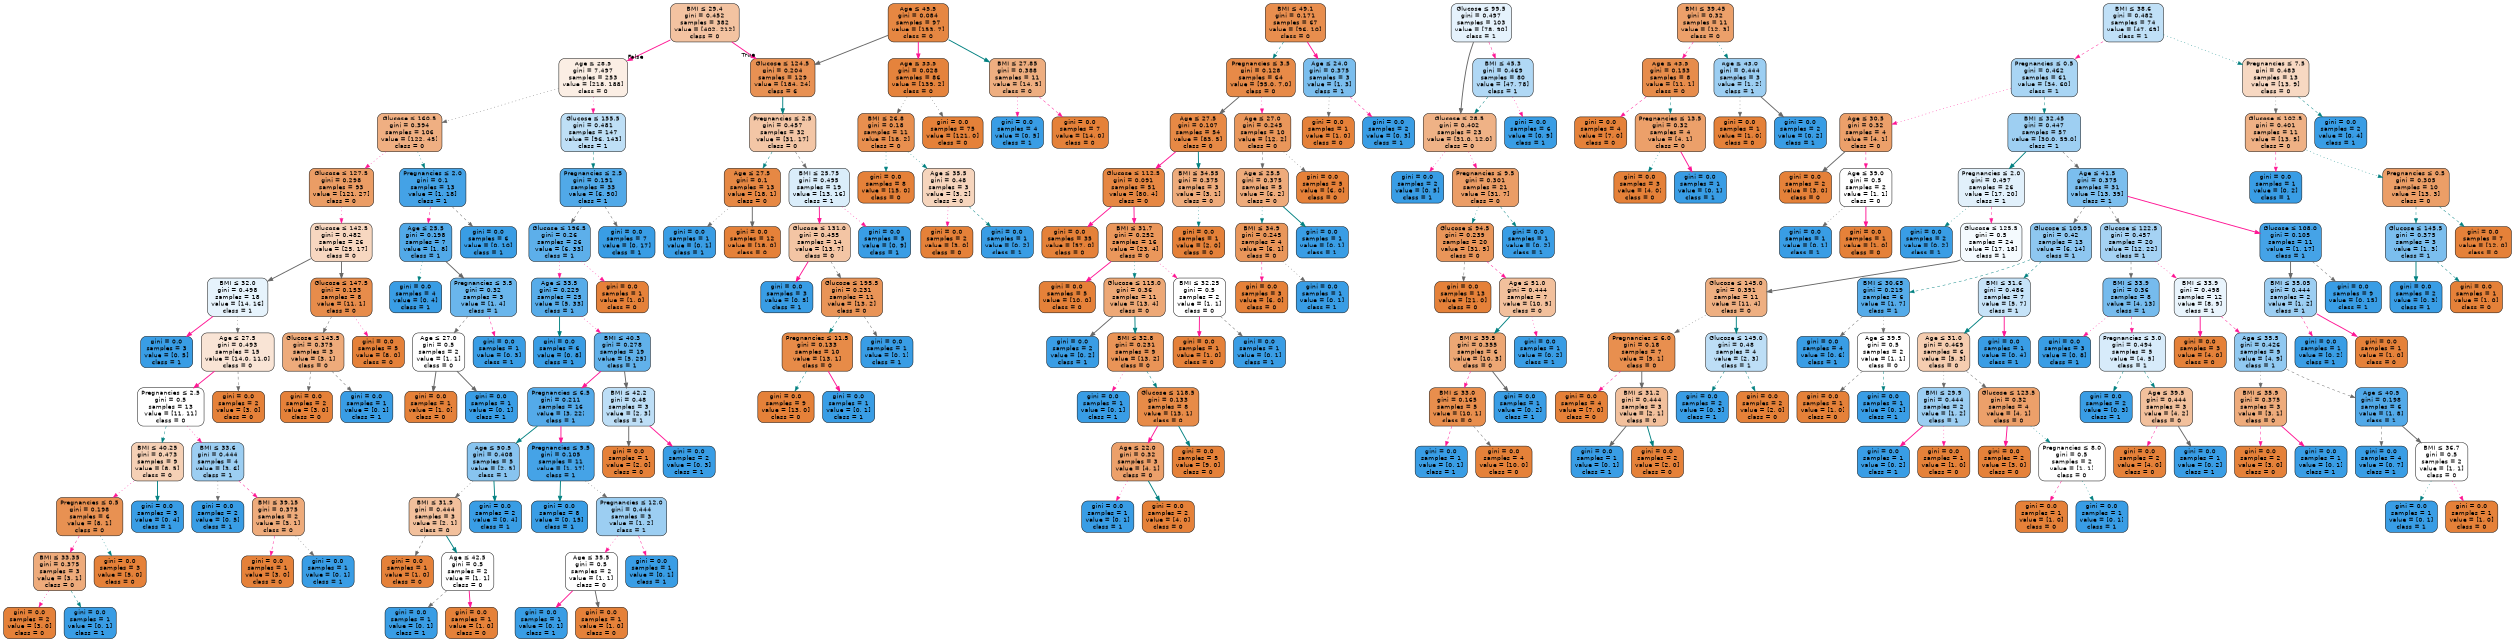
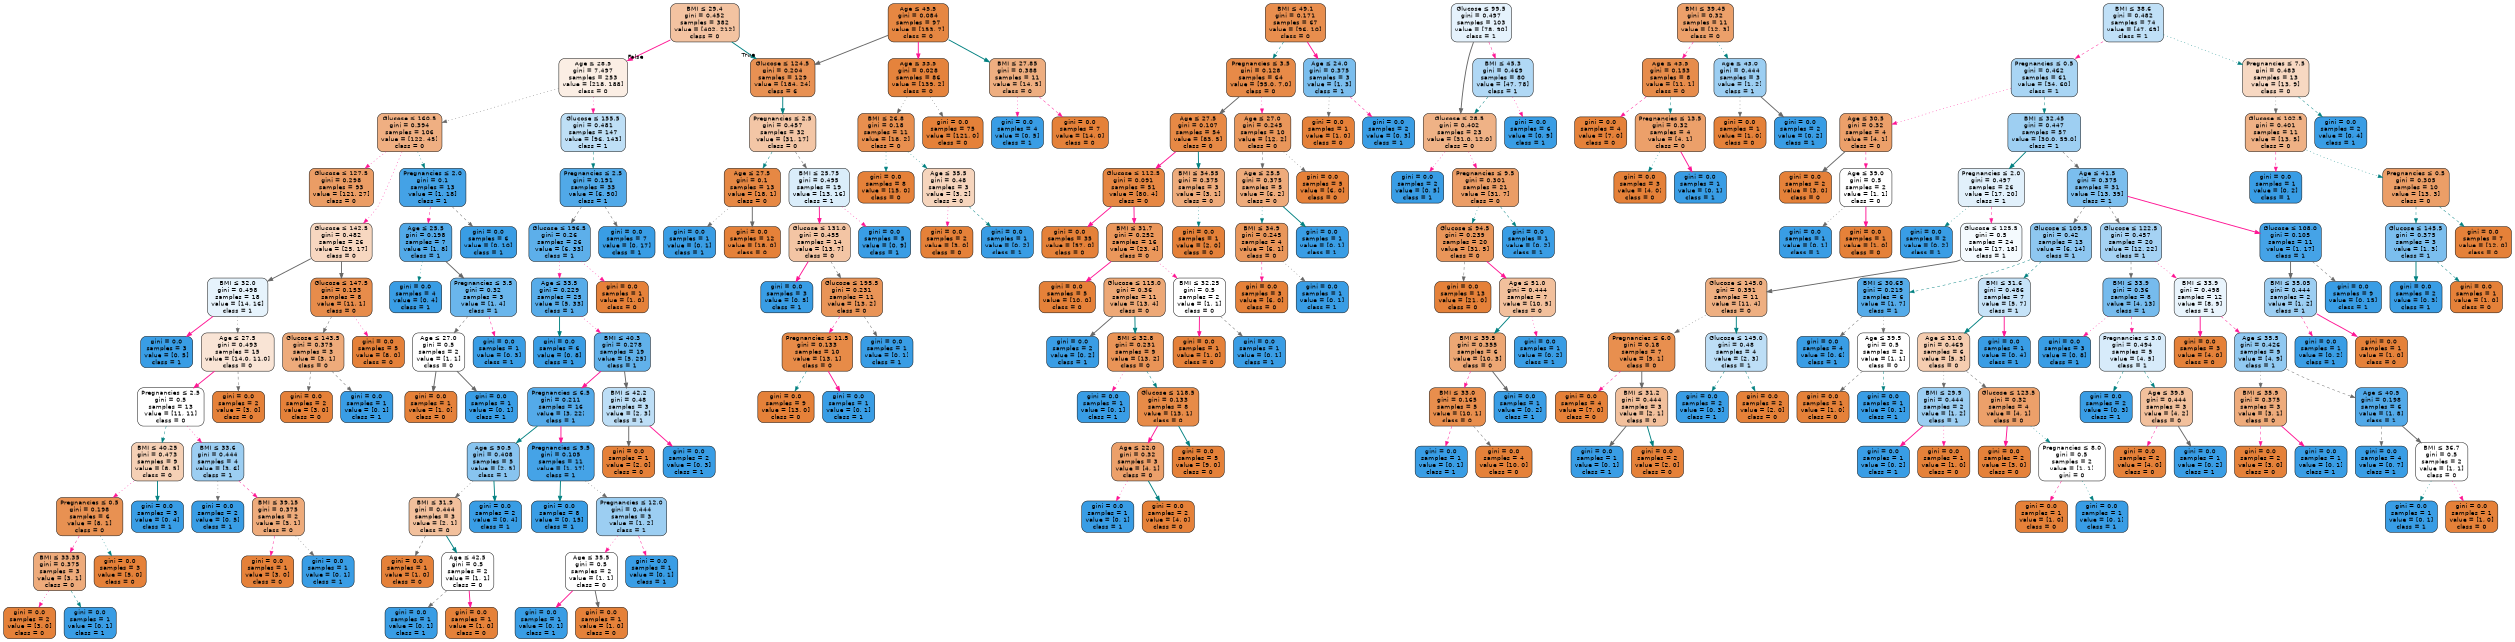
(742, 49) -> (742, 49)
(341, 213) -> (387, 187)
(1135, 267) -> none
(1495, 268) -> (1495, 268)
(836, 323) -> (836, 323)
(2072, 475) -> (2072, 475)
